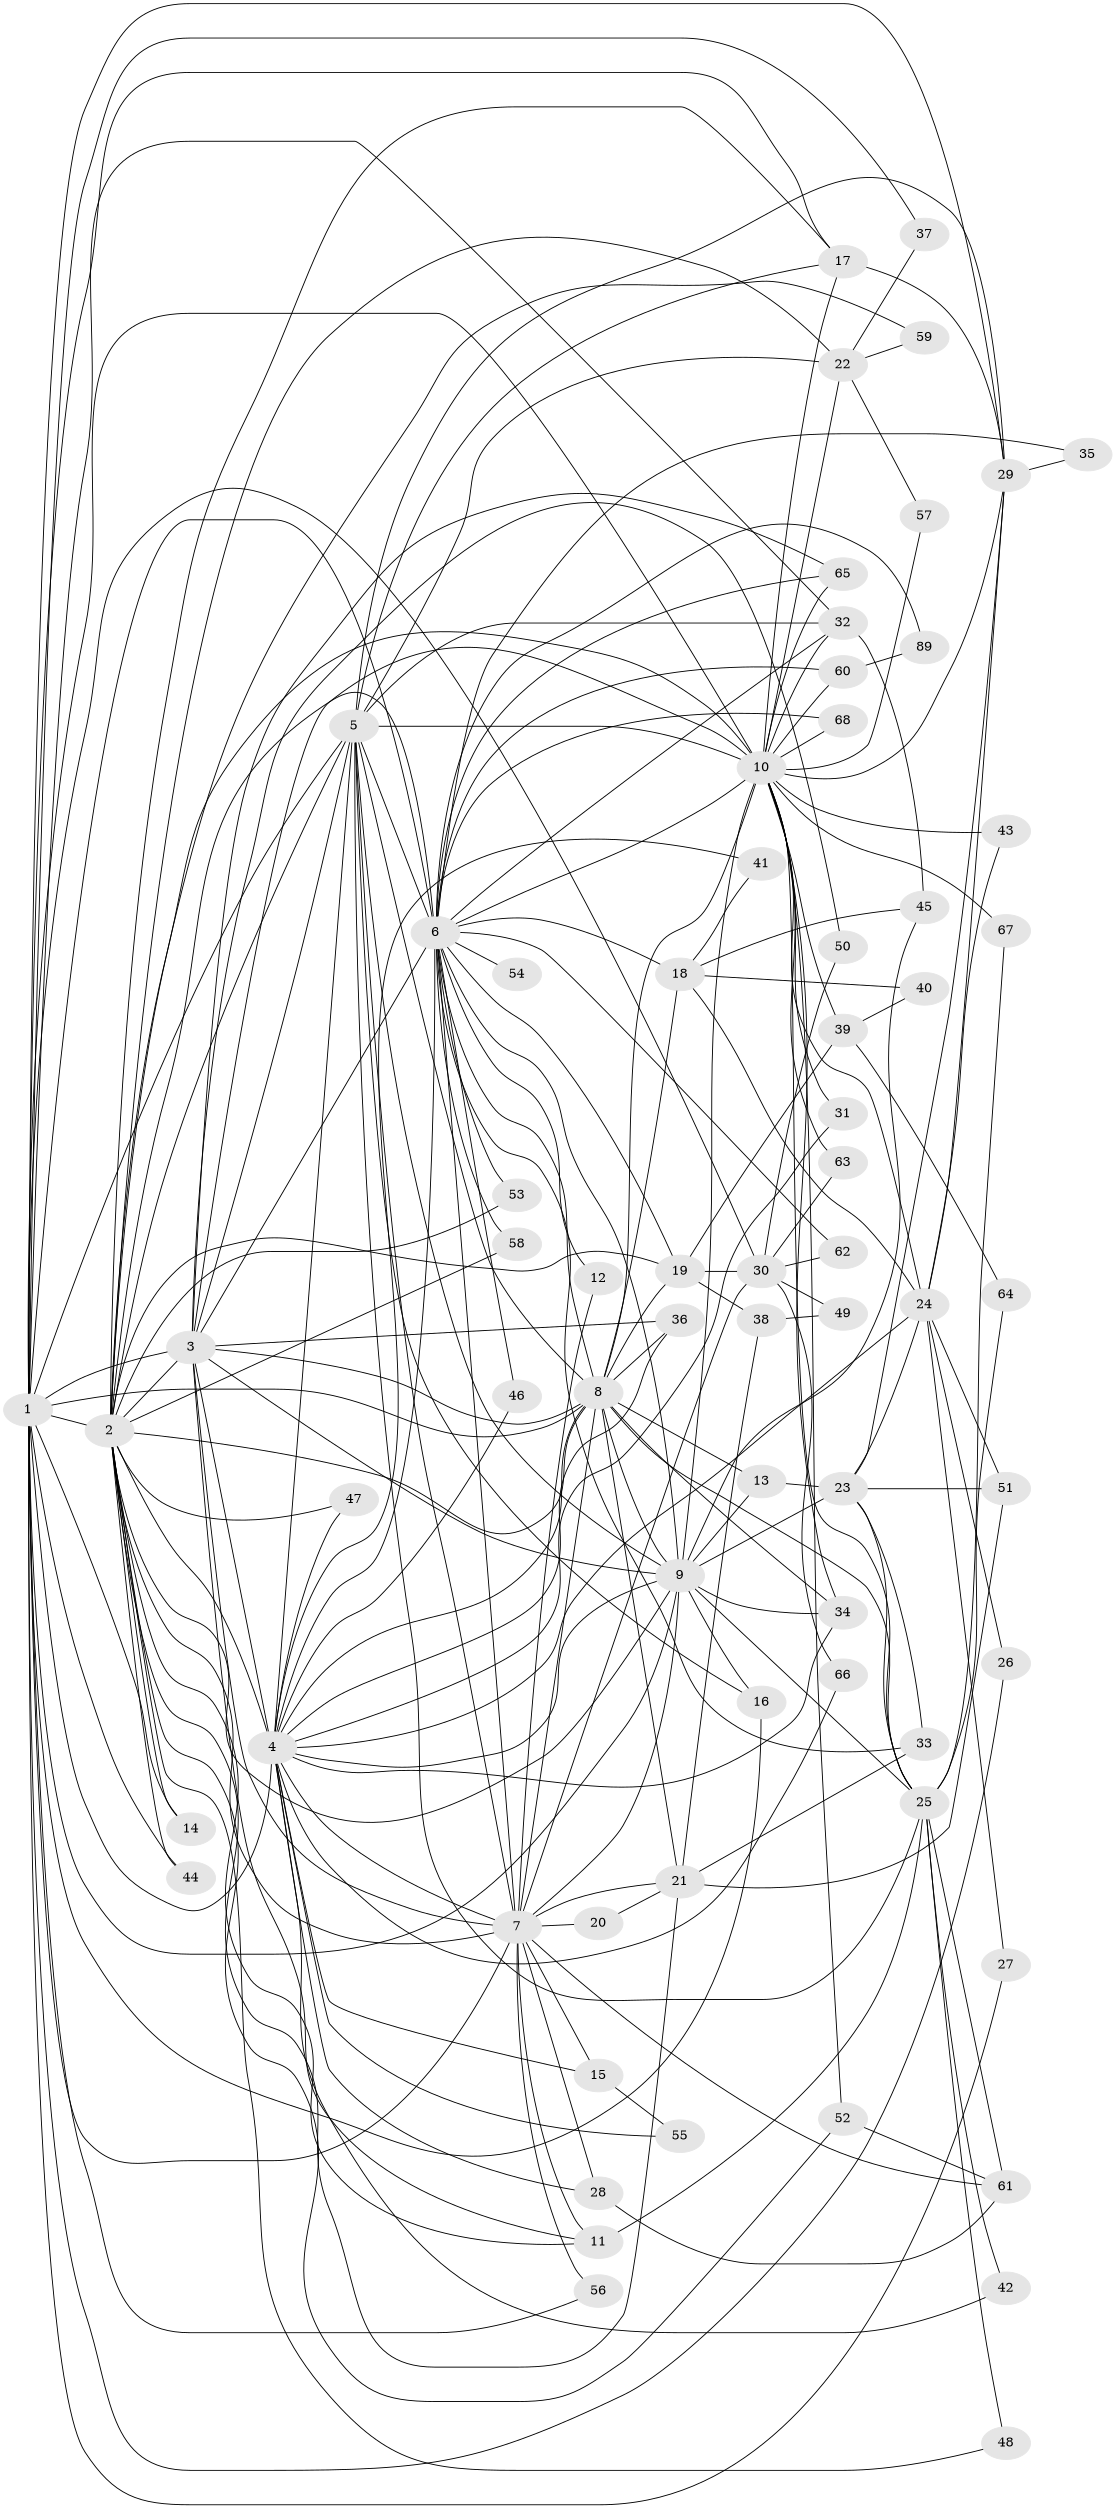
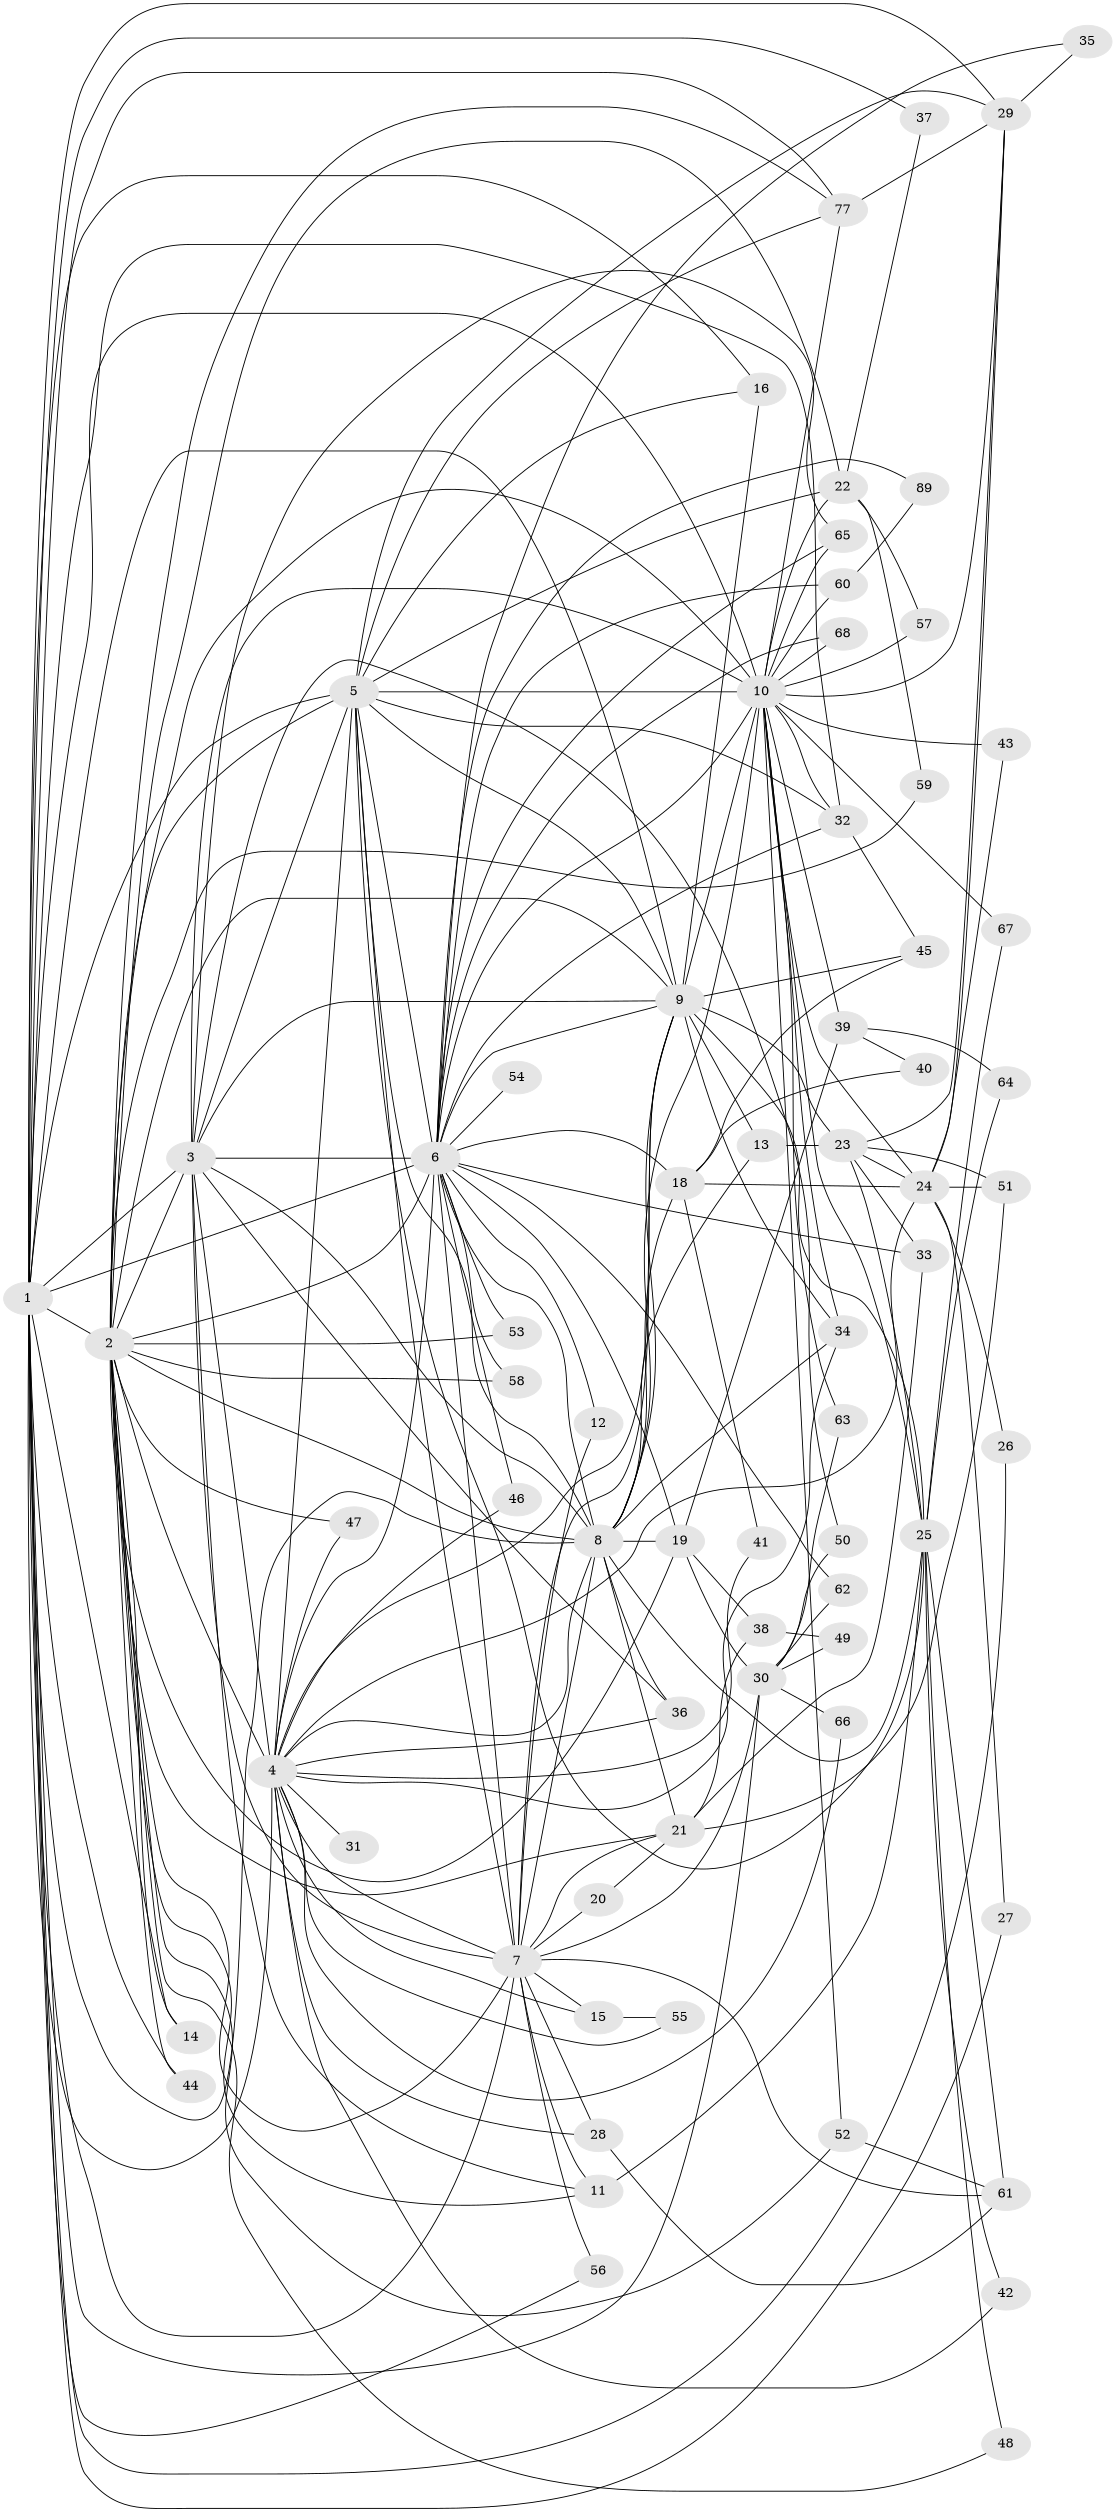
(843, 262) -> (843, 210)
(796, 943) -> none
